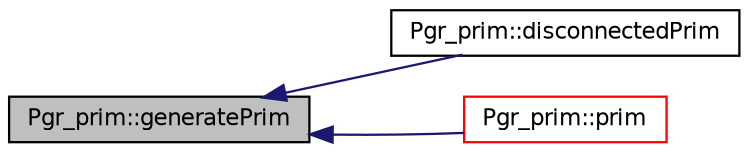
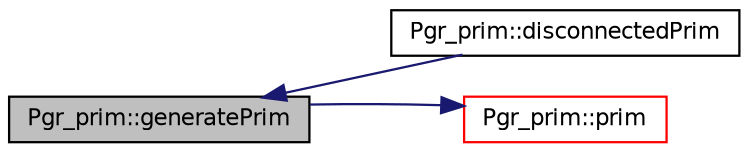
(399, 135) -> (375, 104)
